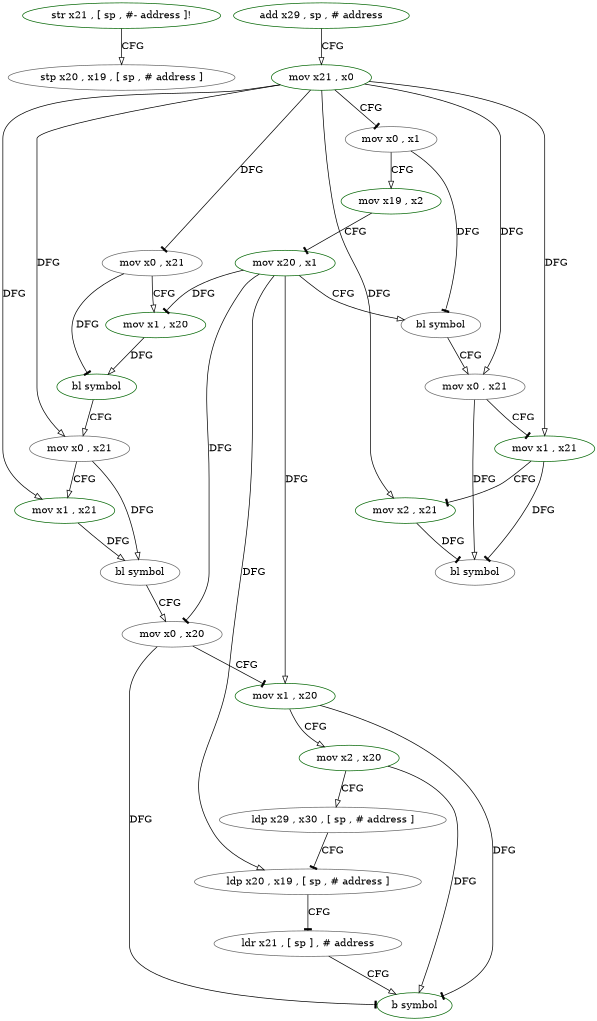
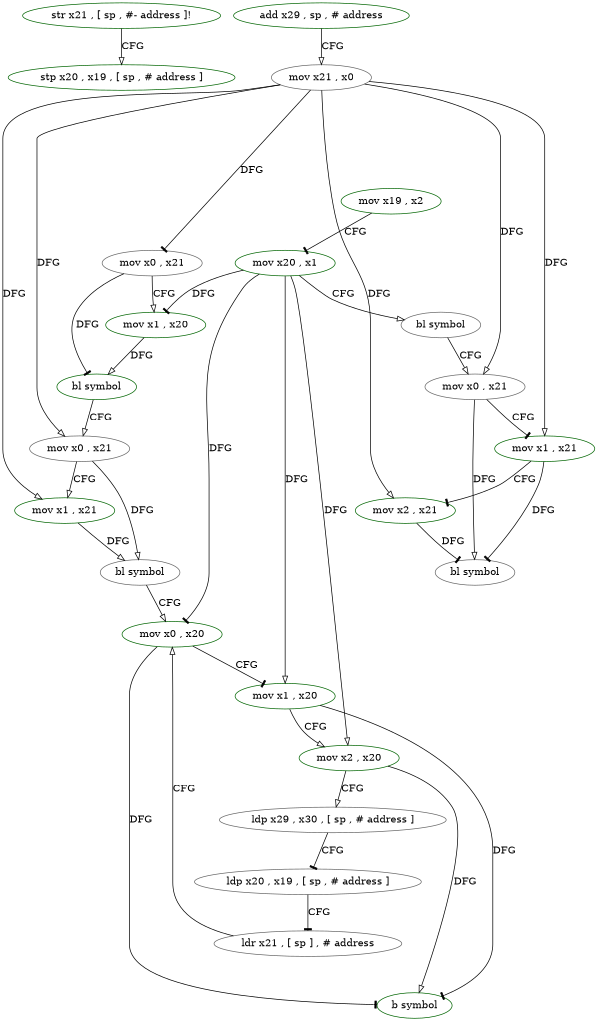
(122, 78) -> (122, 78)
(321, 78) -> (321, 78)
(391, 139) -> none
(240, 584) -> (323, 506)
(172, 634) -> (172, 634)
(359, 973) -> (173, 812)
